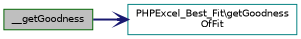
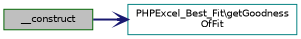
(48, 20) -> (48, 20)
